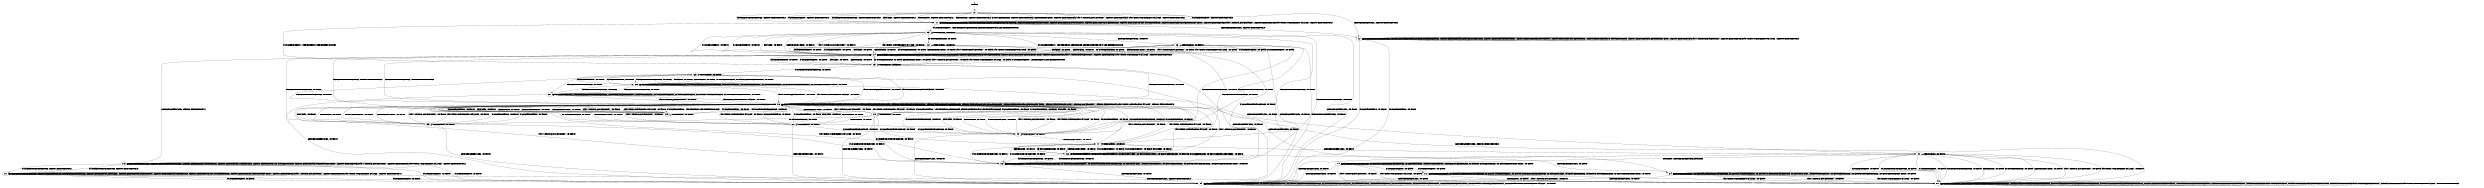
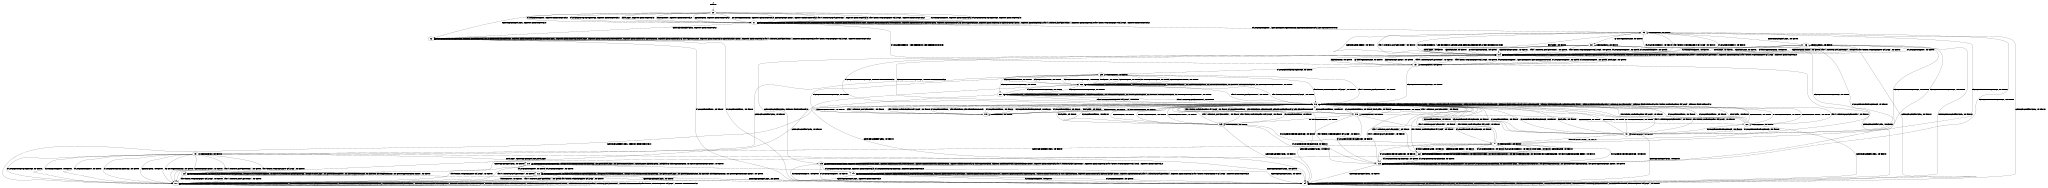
(287, 62) -> (1355, 141)
(894, 139) -> (1355, 139)
(6, 174) -> (853, 174)
